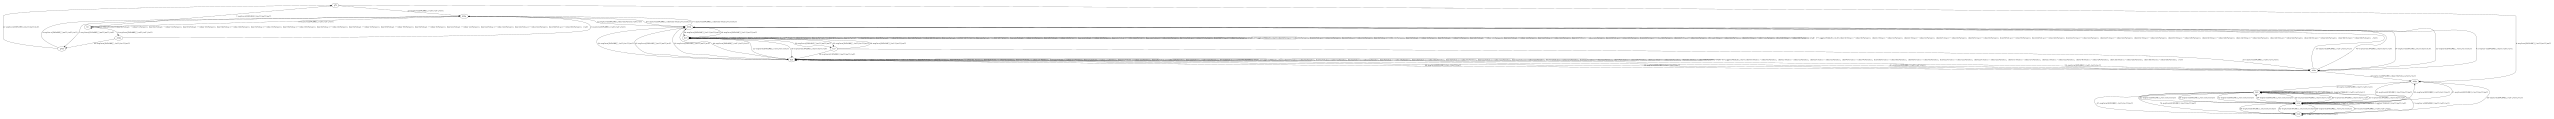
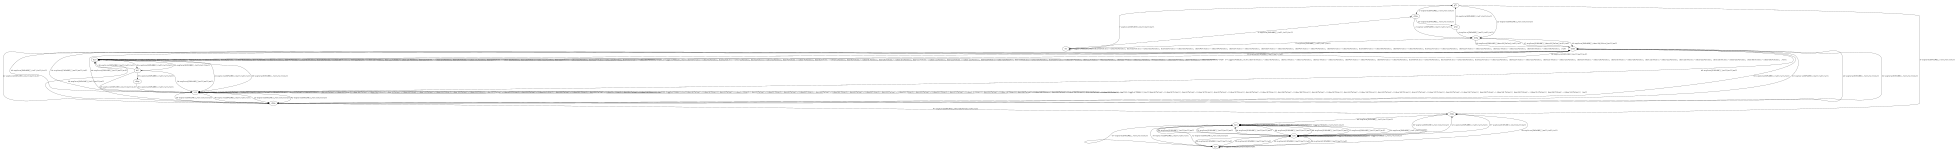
none -> (1433, 6)
(186, 20) -> none
none -> (137, 82)
none -> (94, 98)
